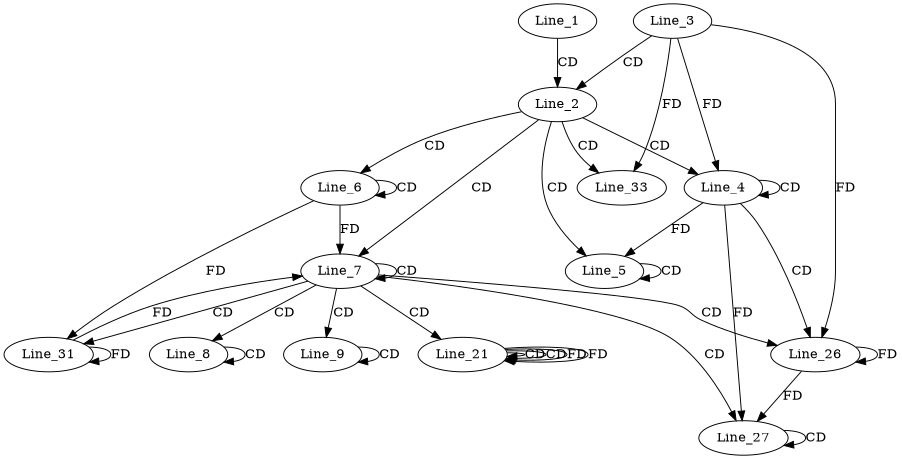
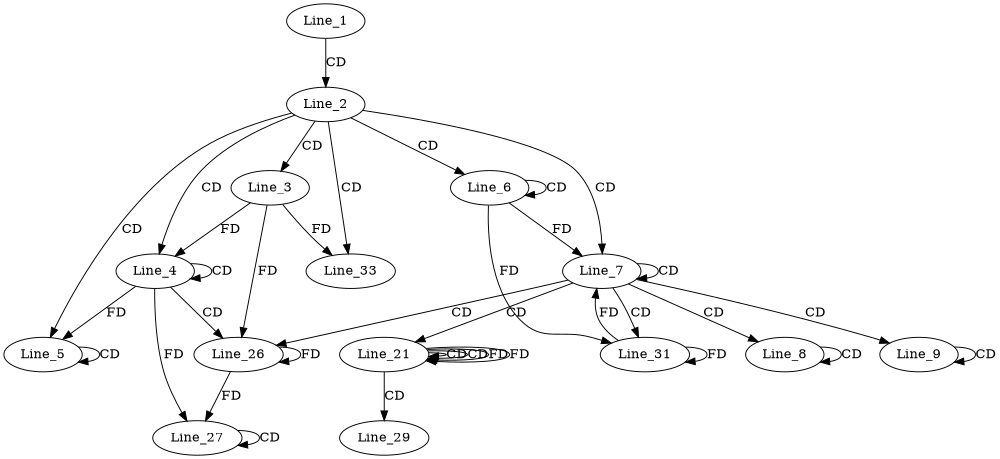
(618, 59) -> (301, 142)
(574, 306) -> none
none -> (384, 438)
